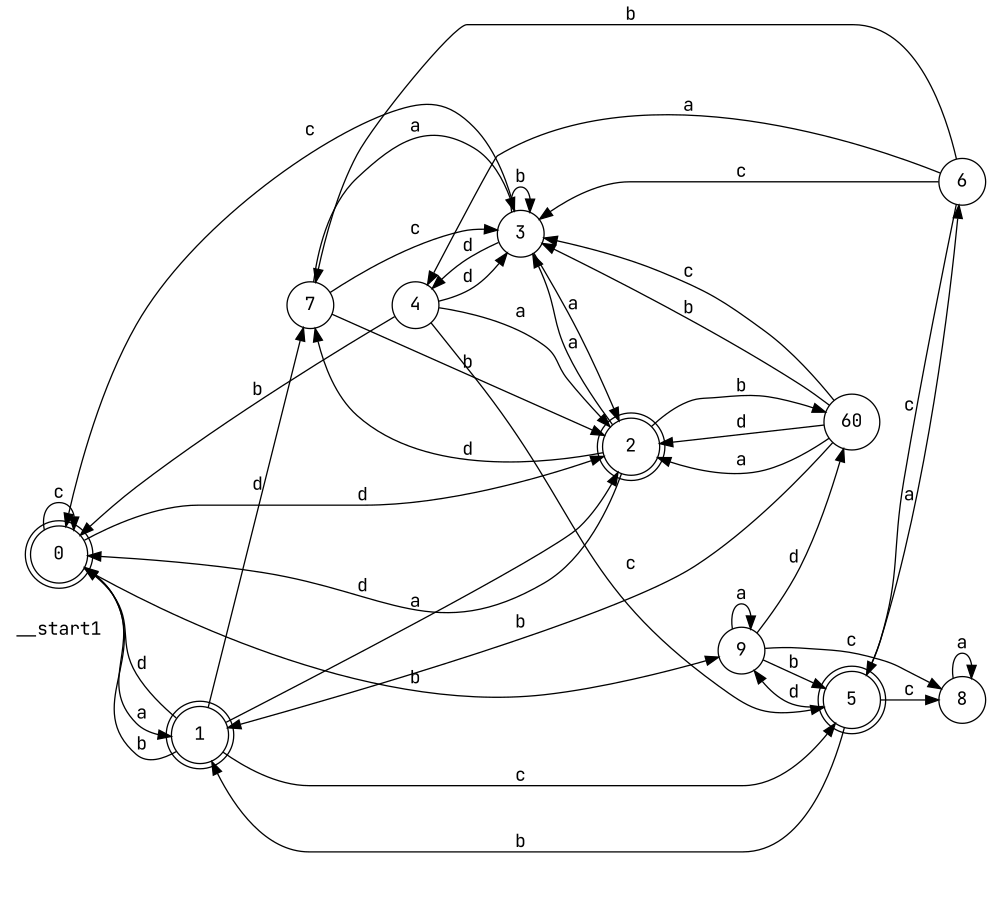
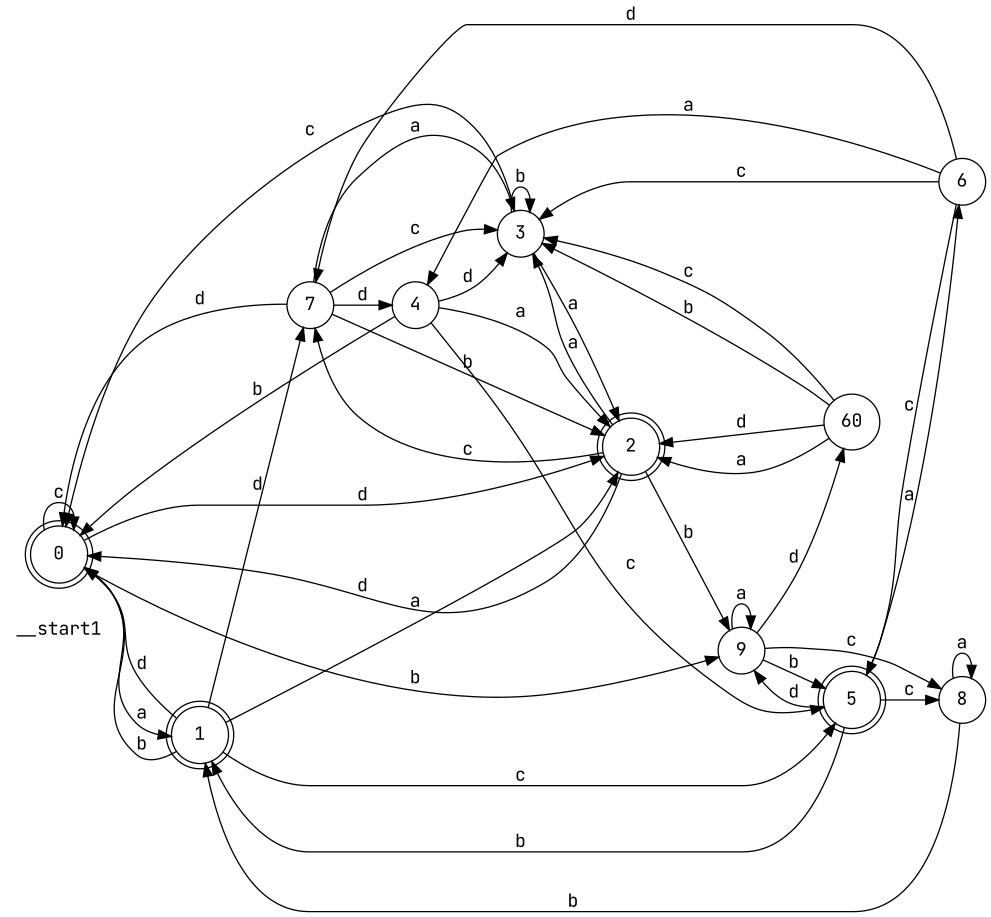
(631, 15) -> (631, 15)
(468, 258) -> (356, 305)
none -> (134, 350)
(729, 396) -> (684, 545)
(468, 450) -> (468, 450)
(559, 625) -> (608, 912)
